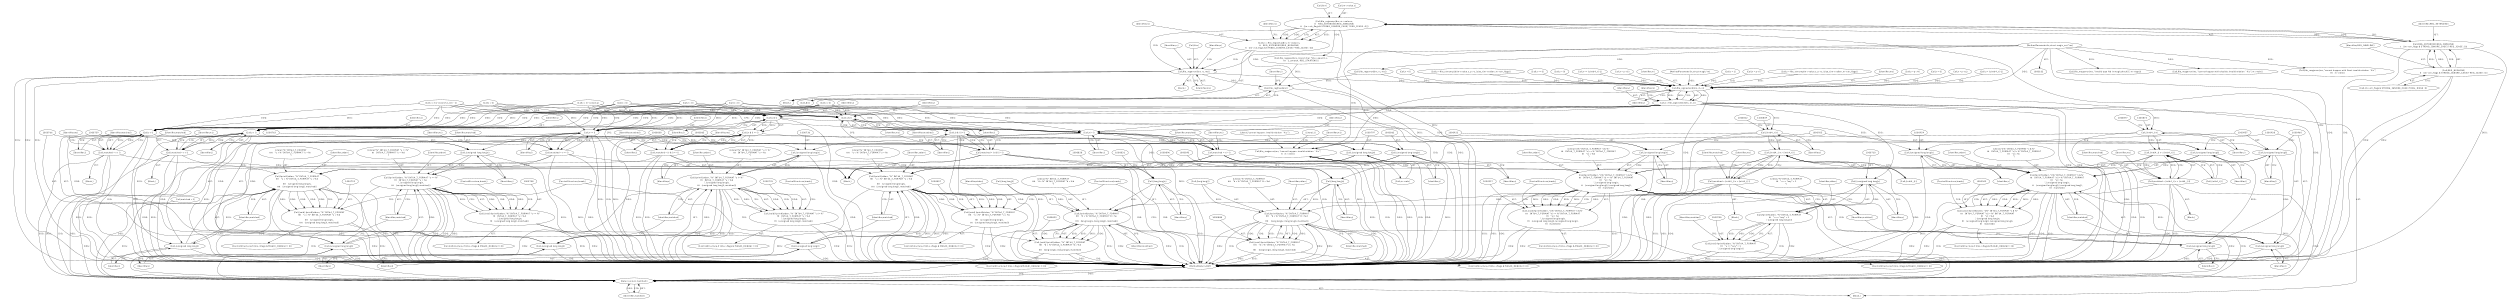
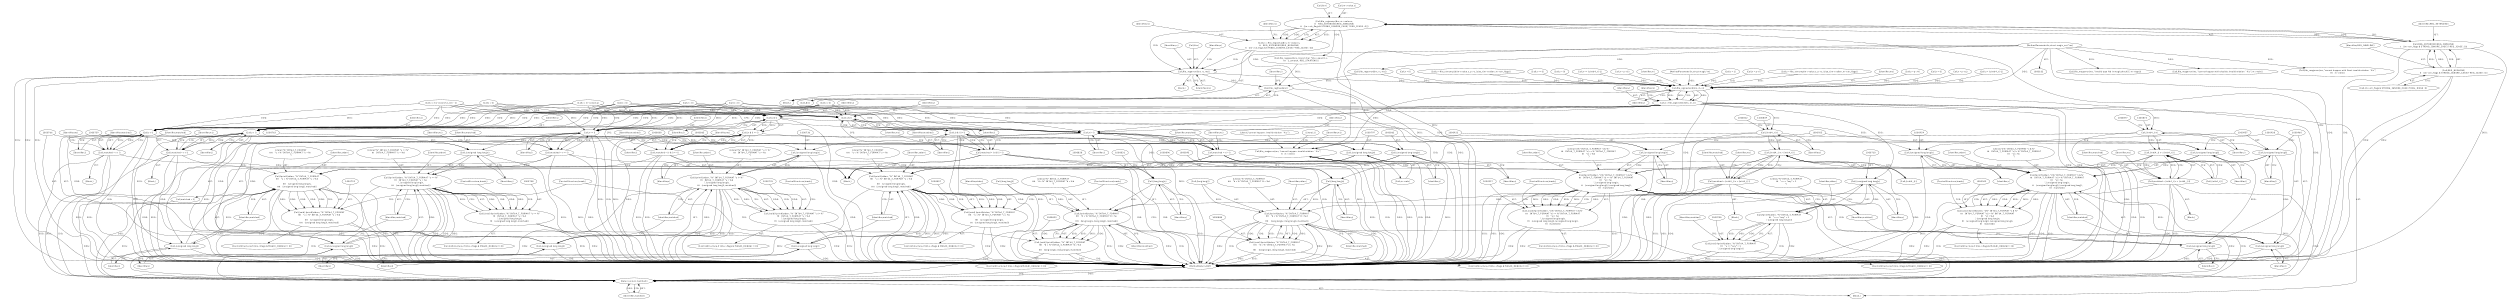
(70, 239) -> (419, 167)
